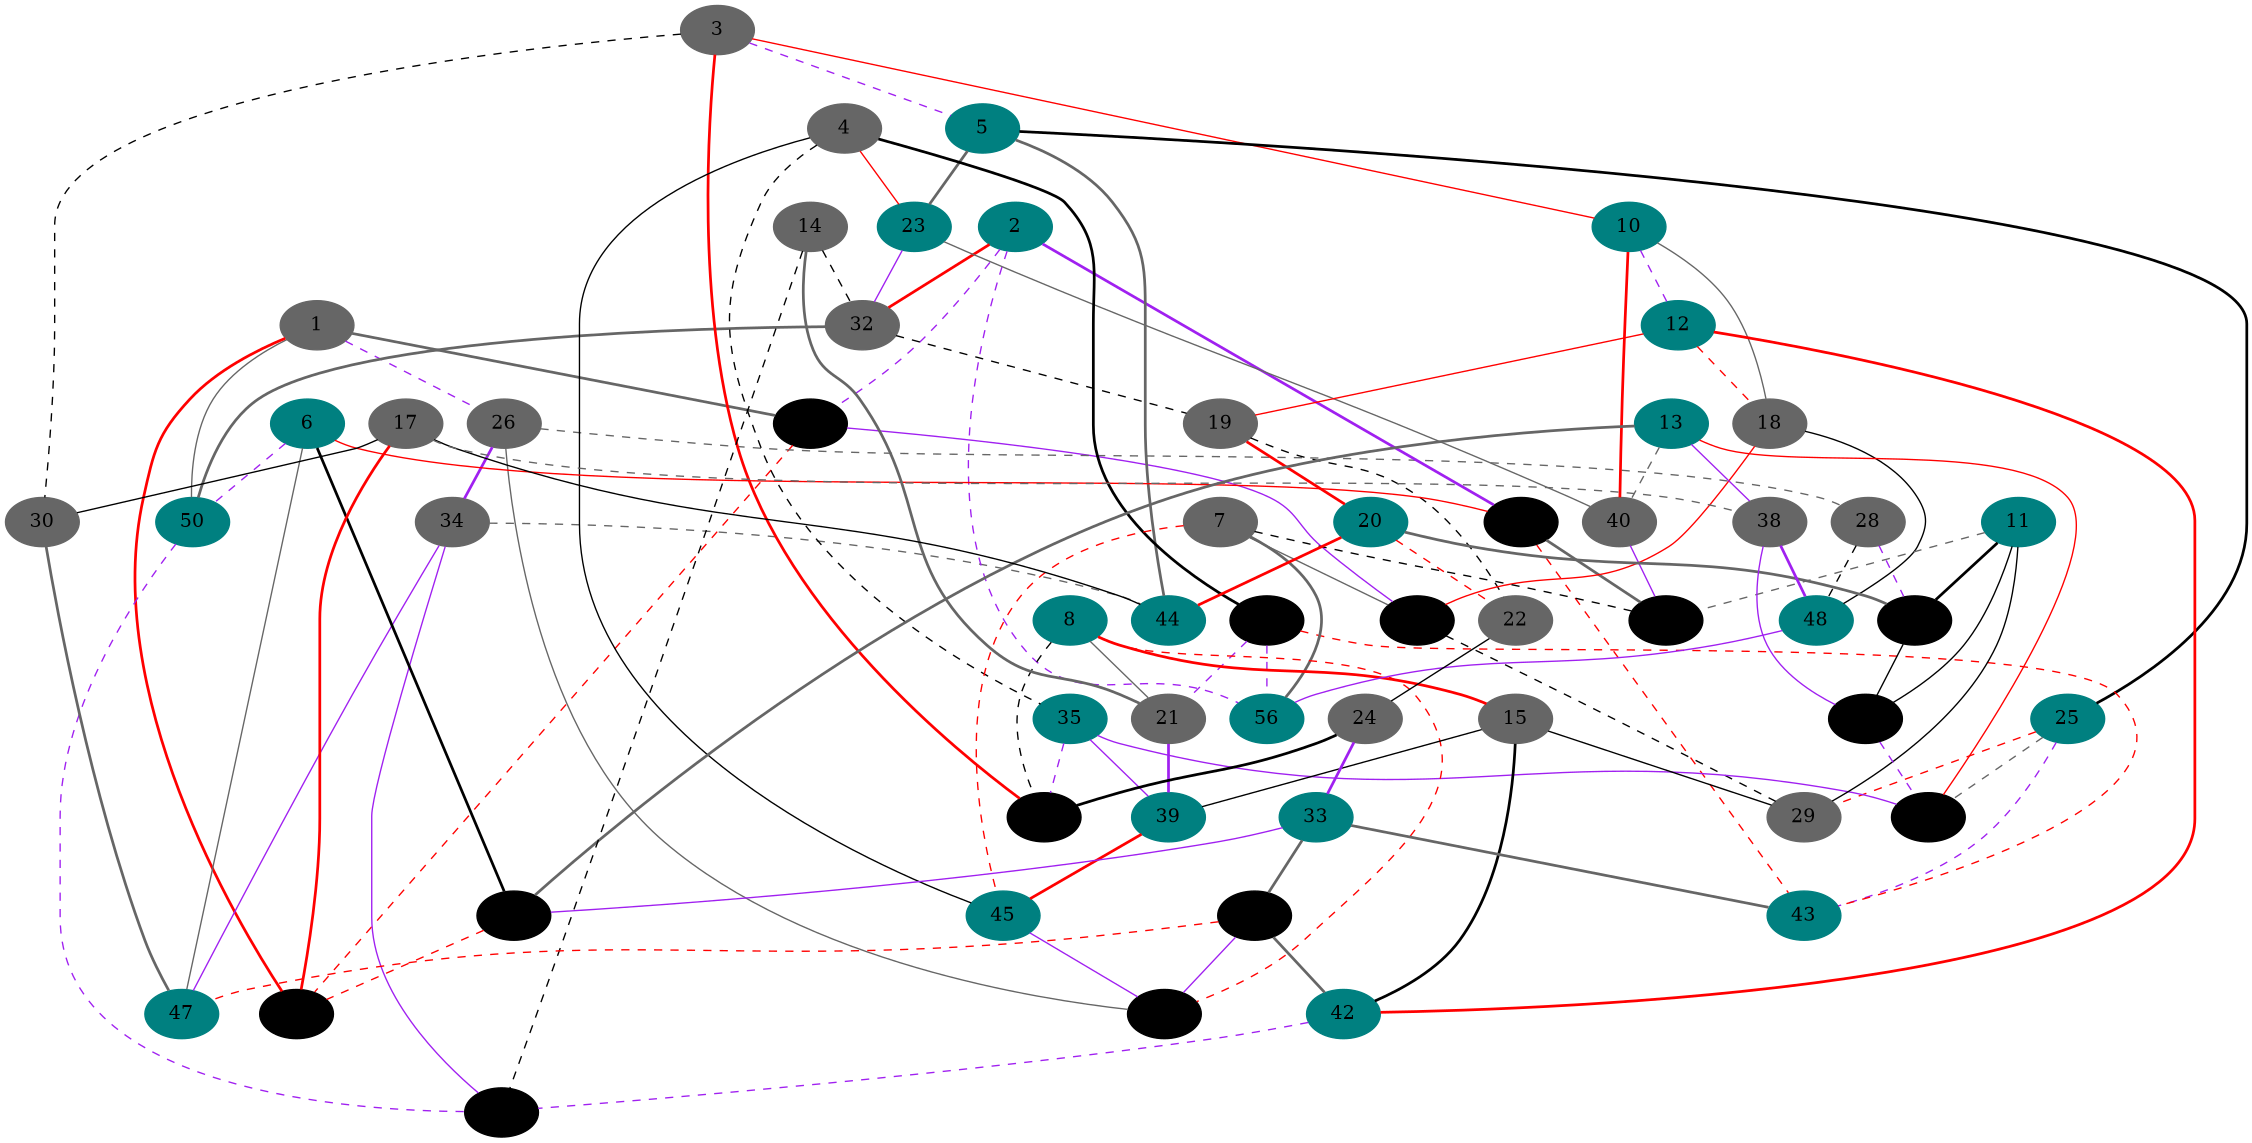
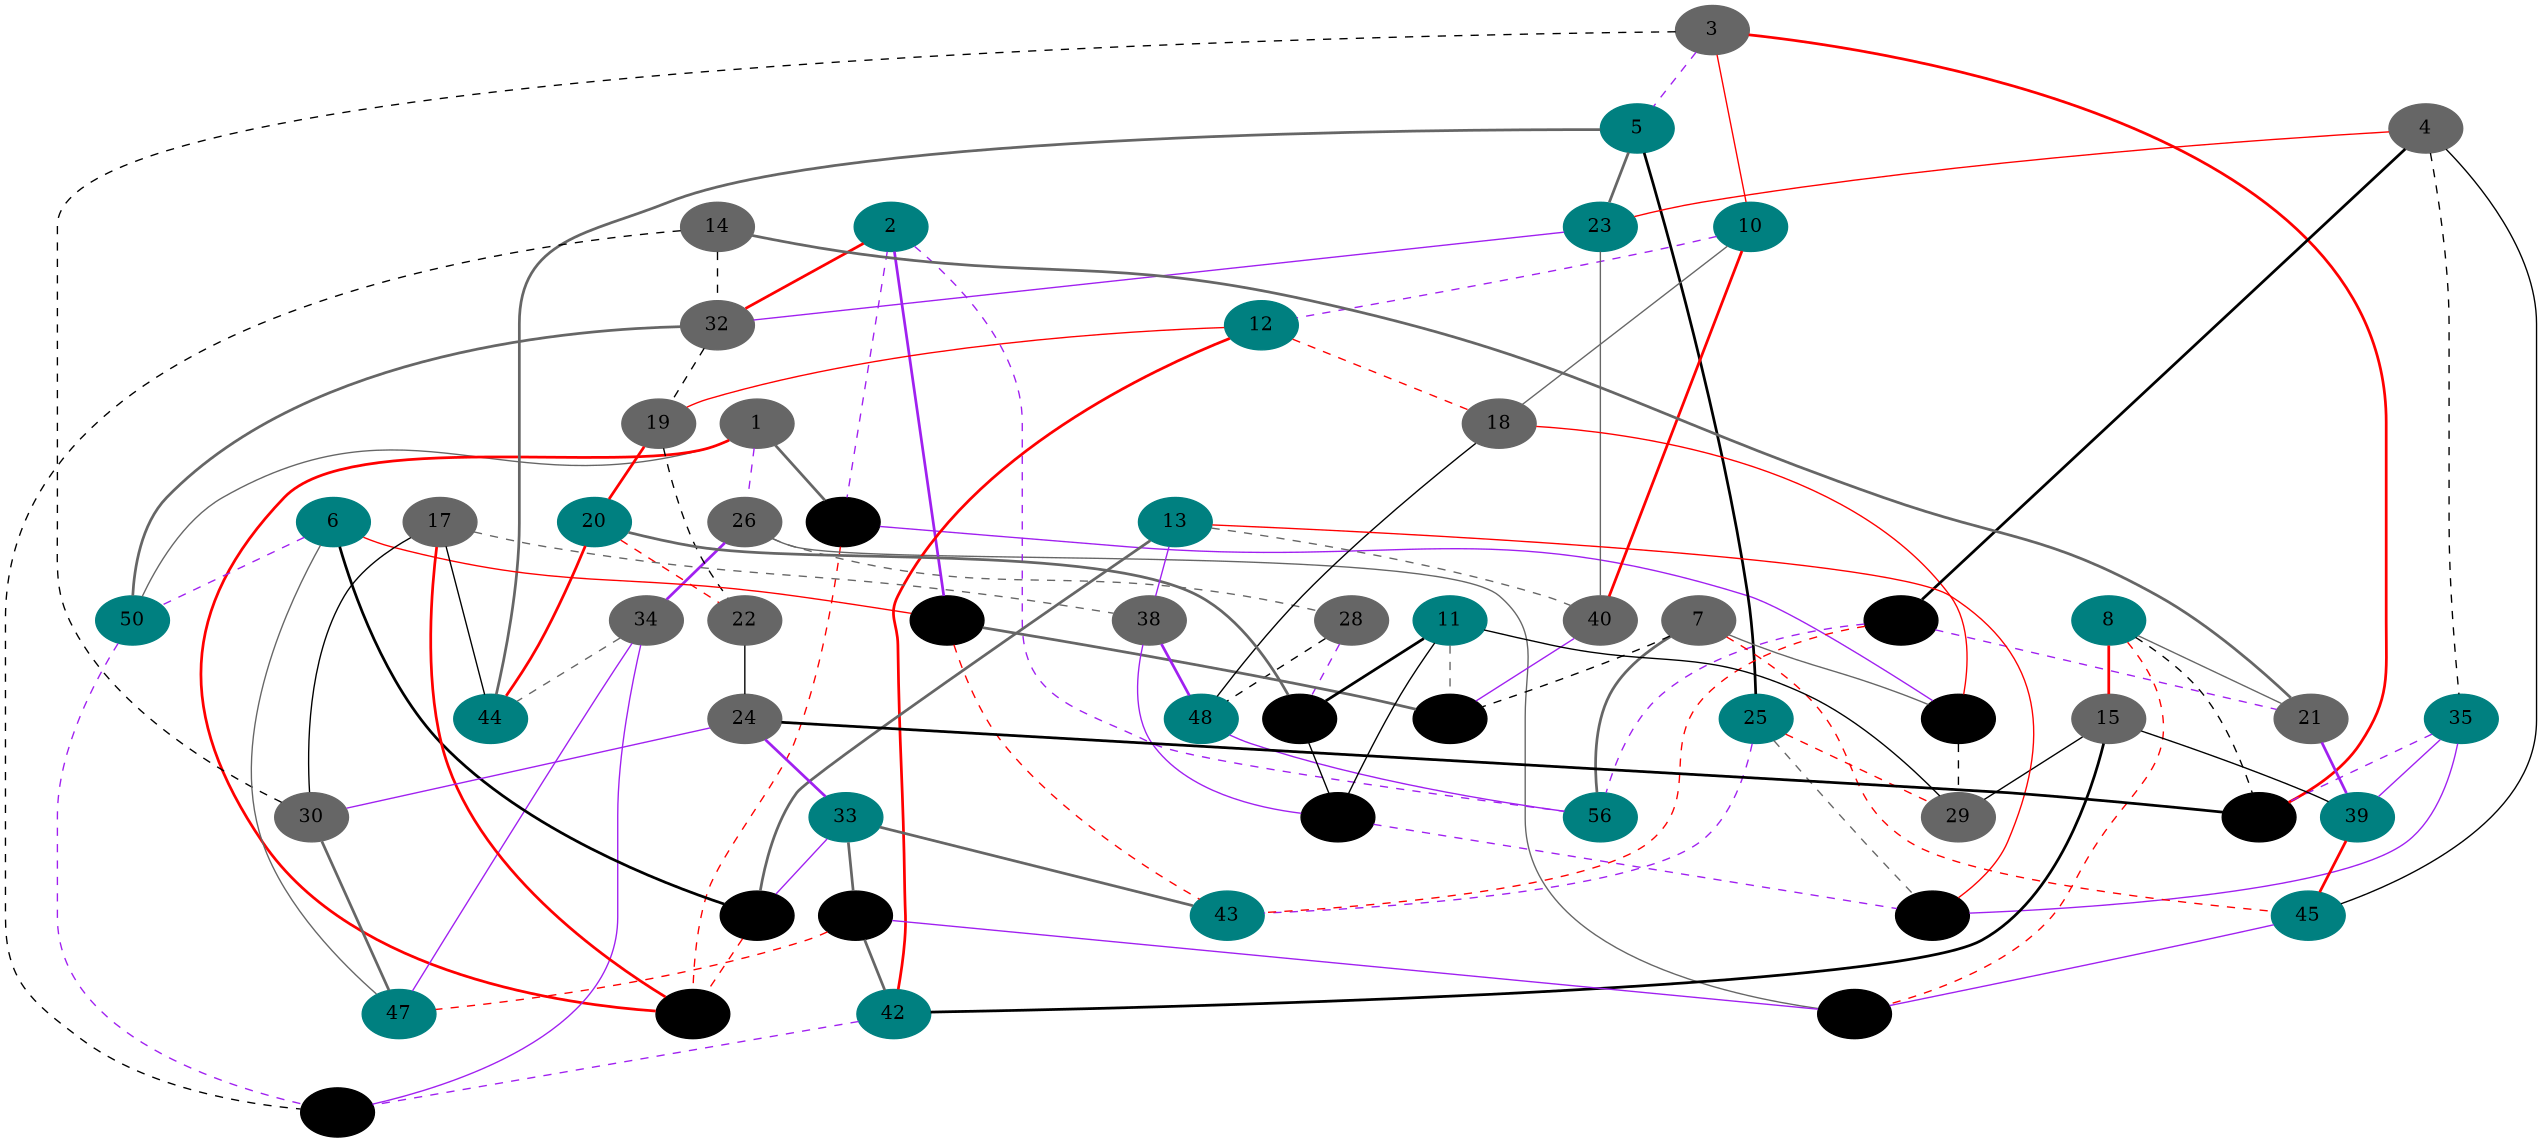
none -> (528, 768)
